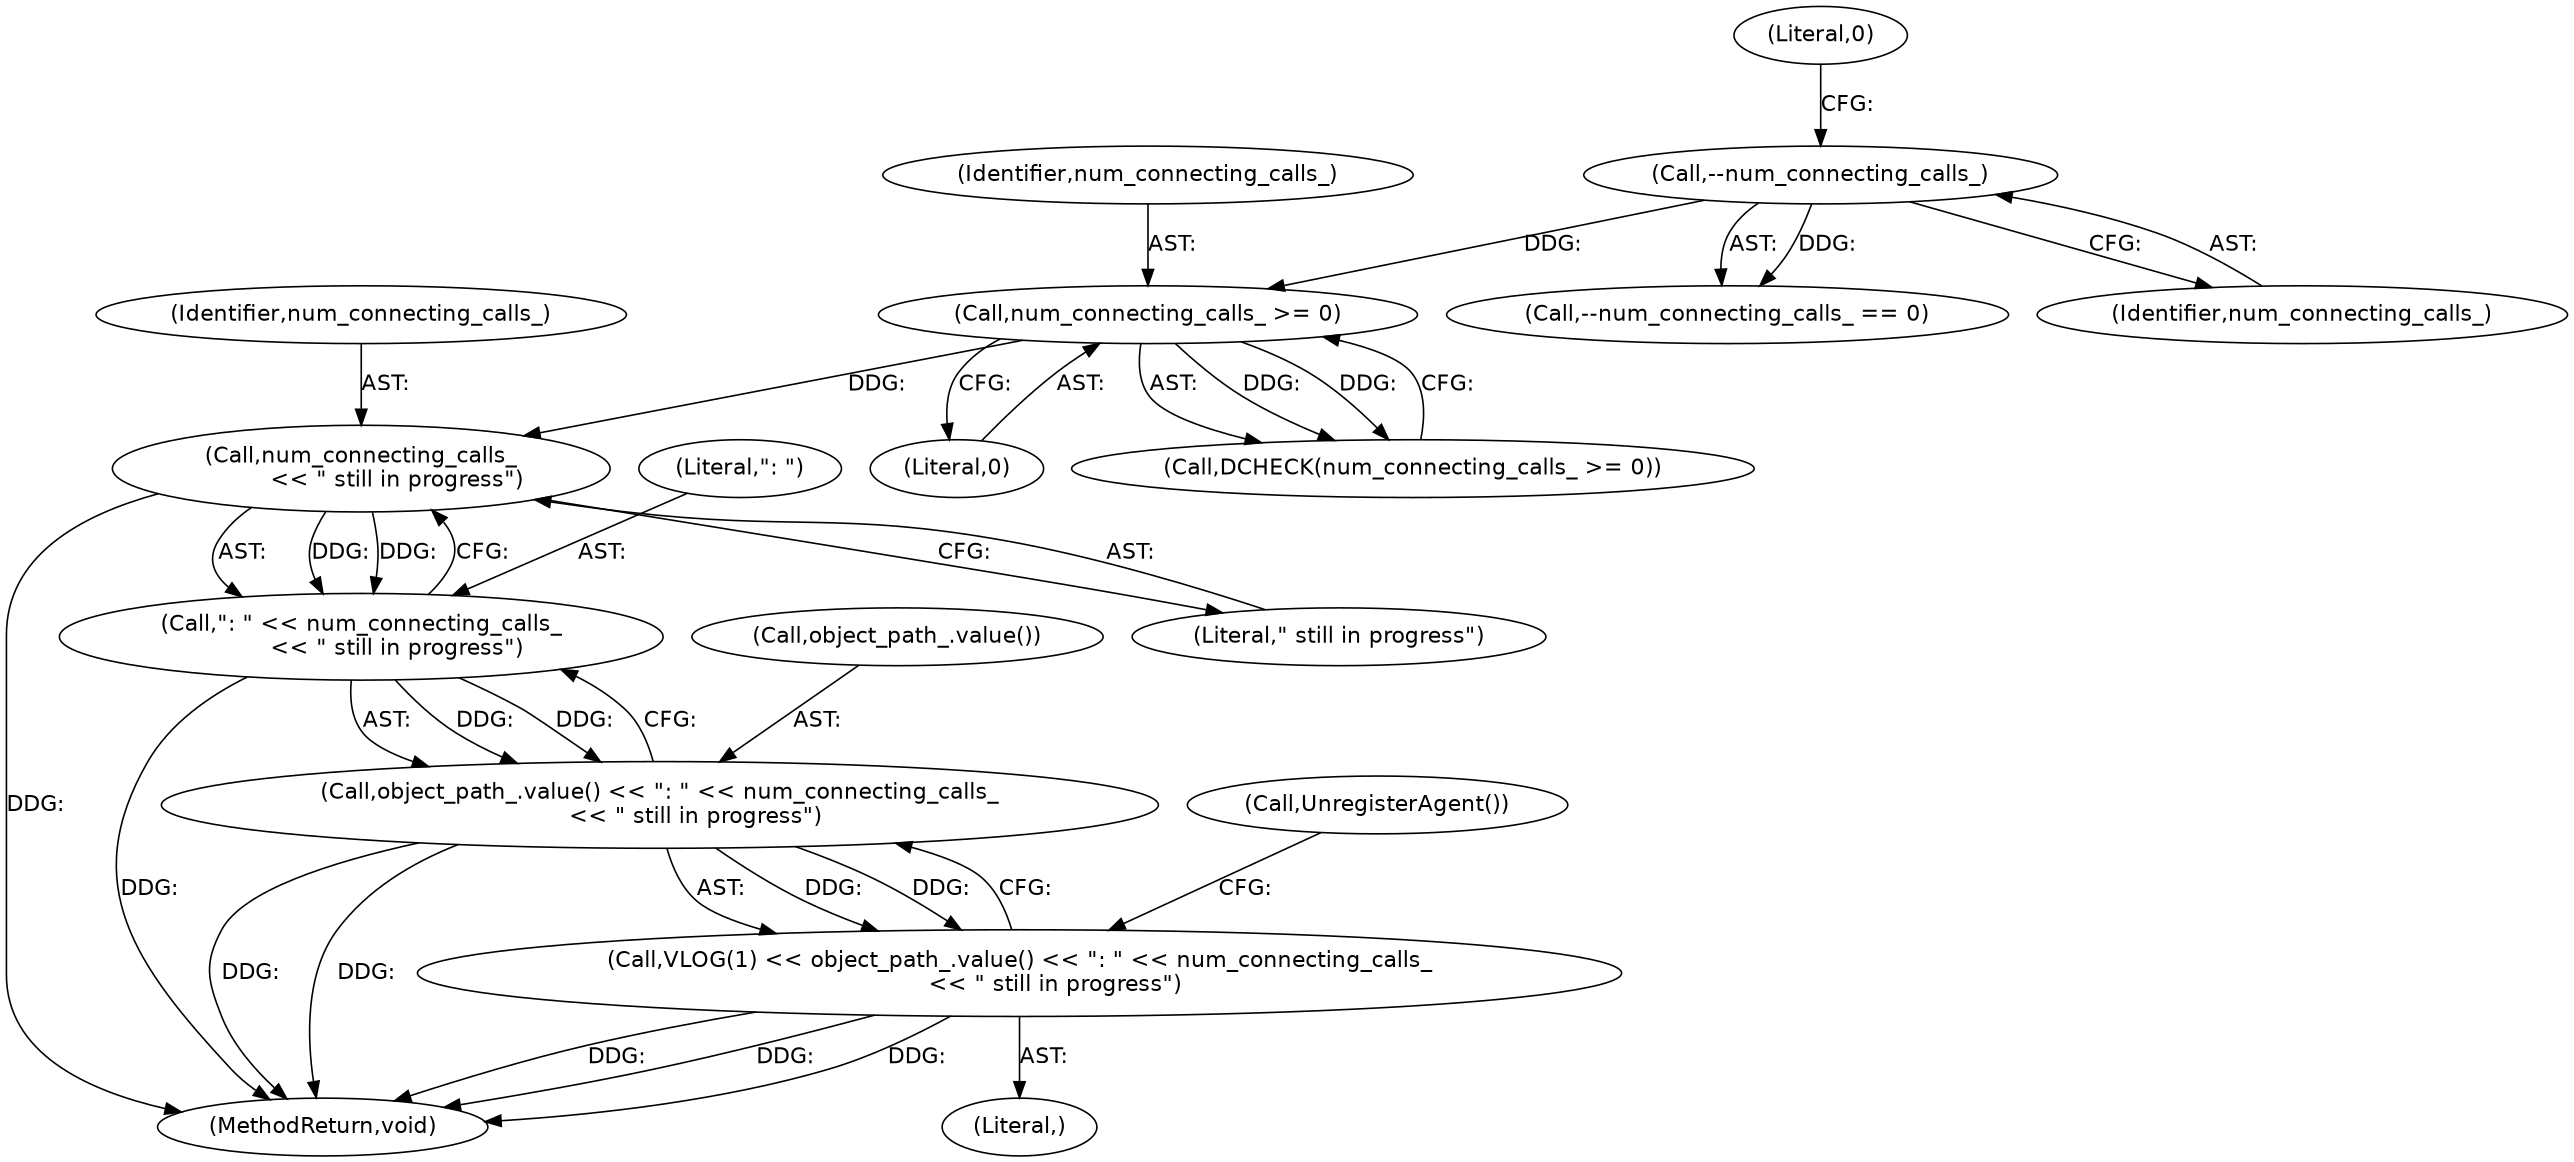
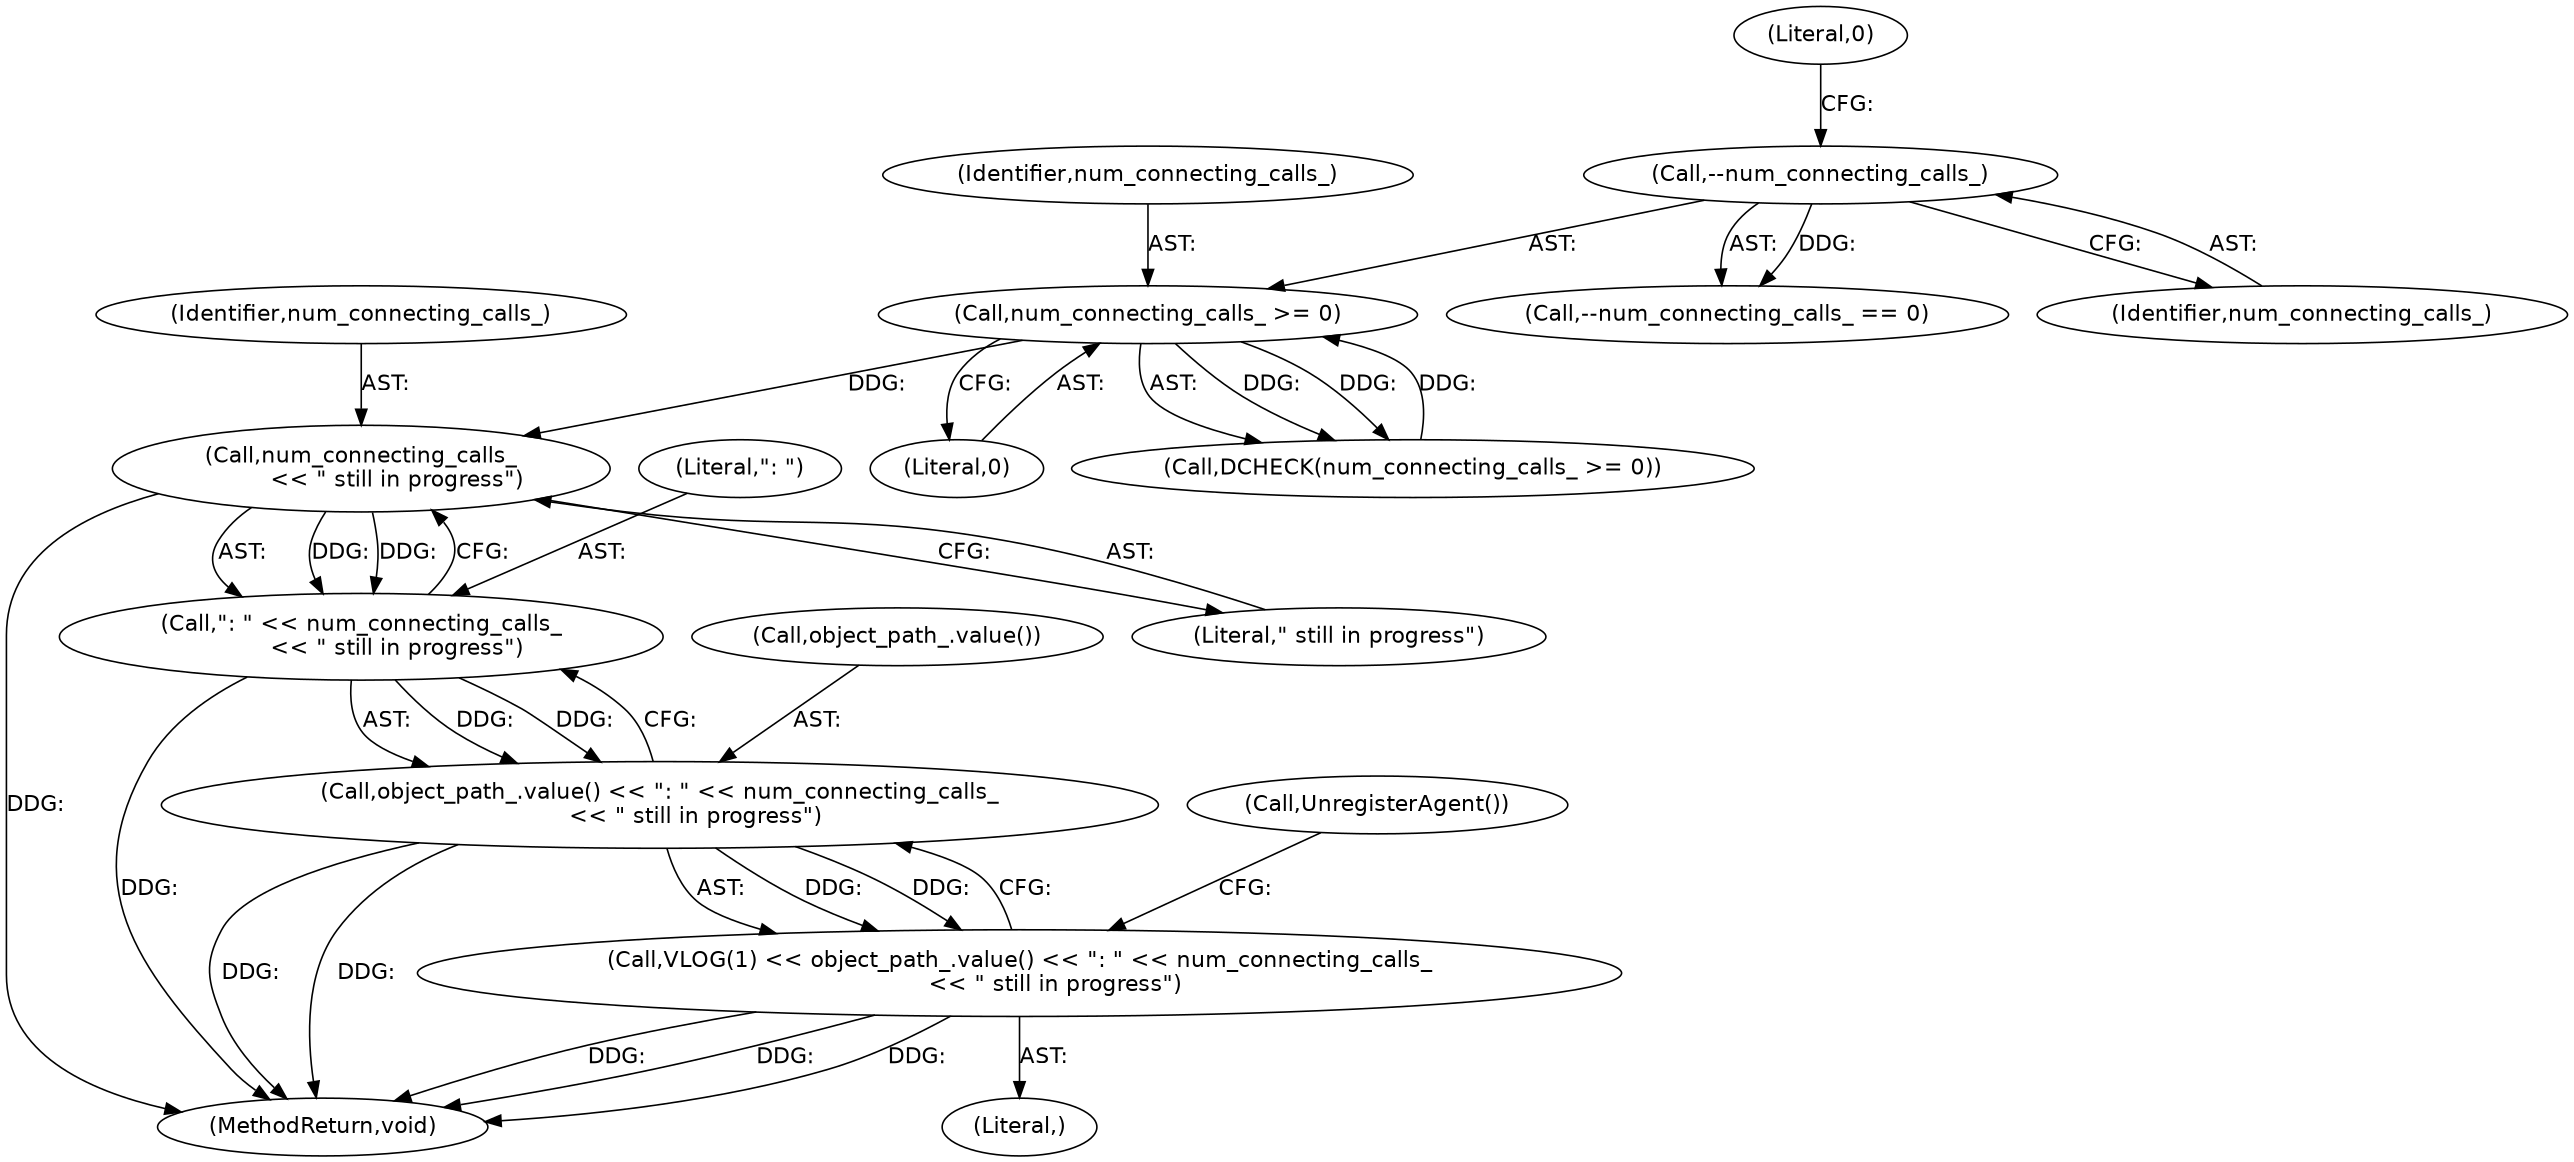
(1557, 245) -> (1557, 245)
(1451, 385) -> (1451, 385)
